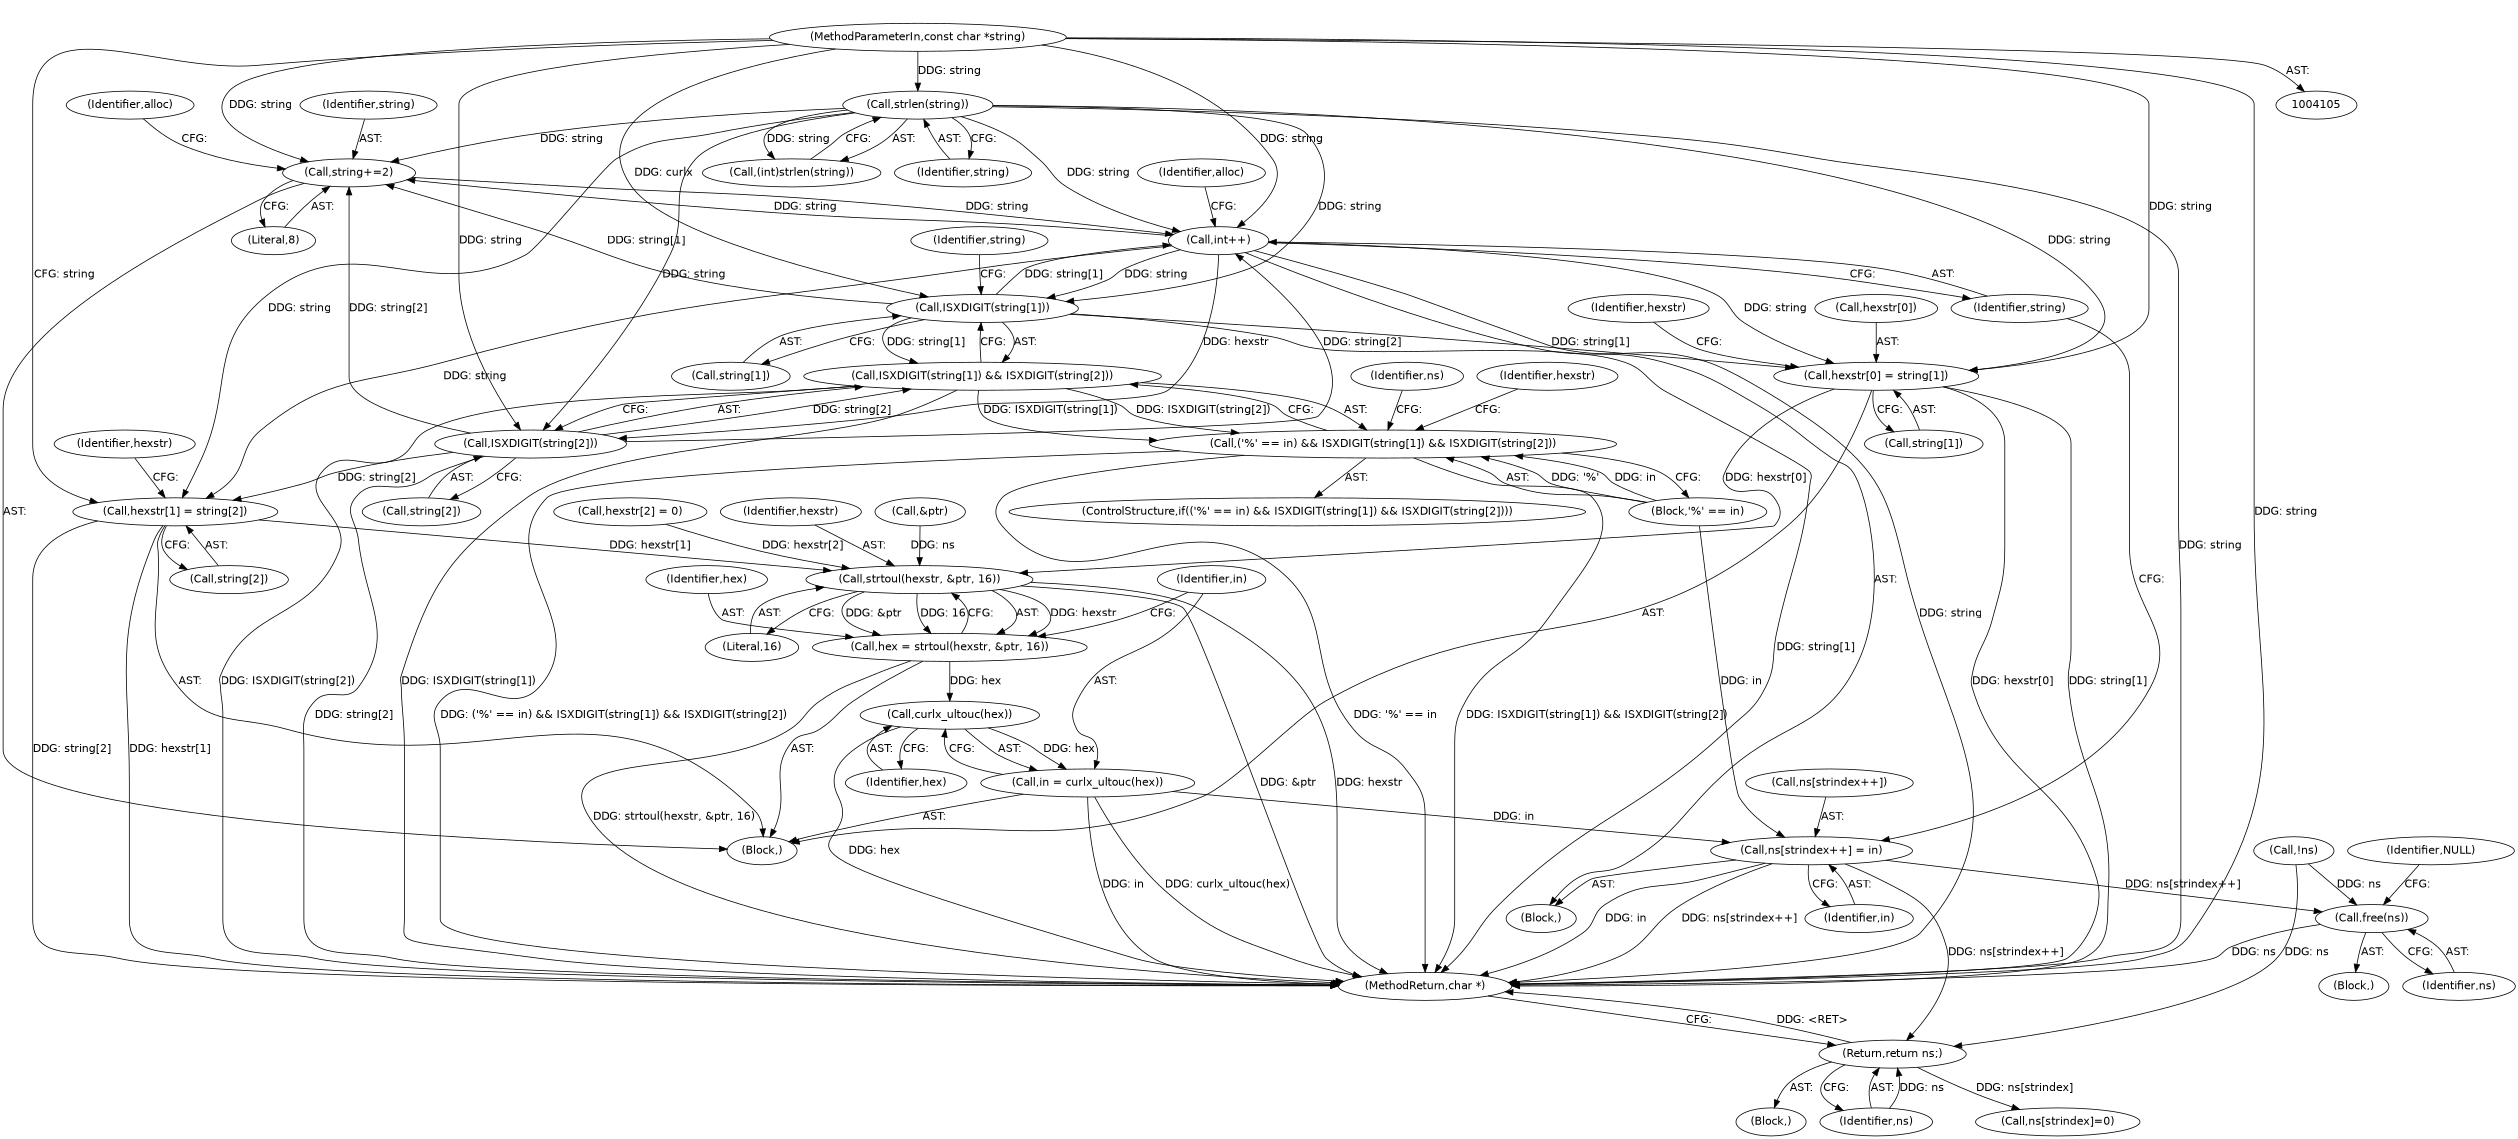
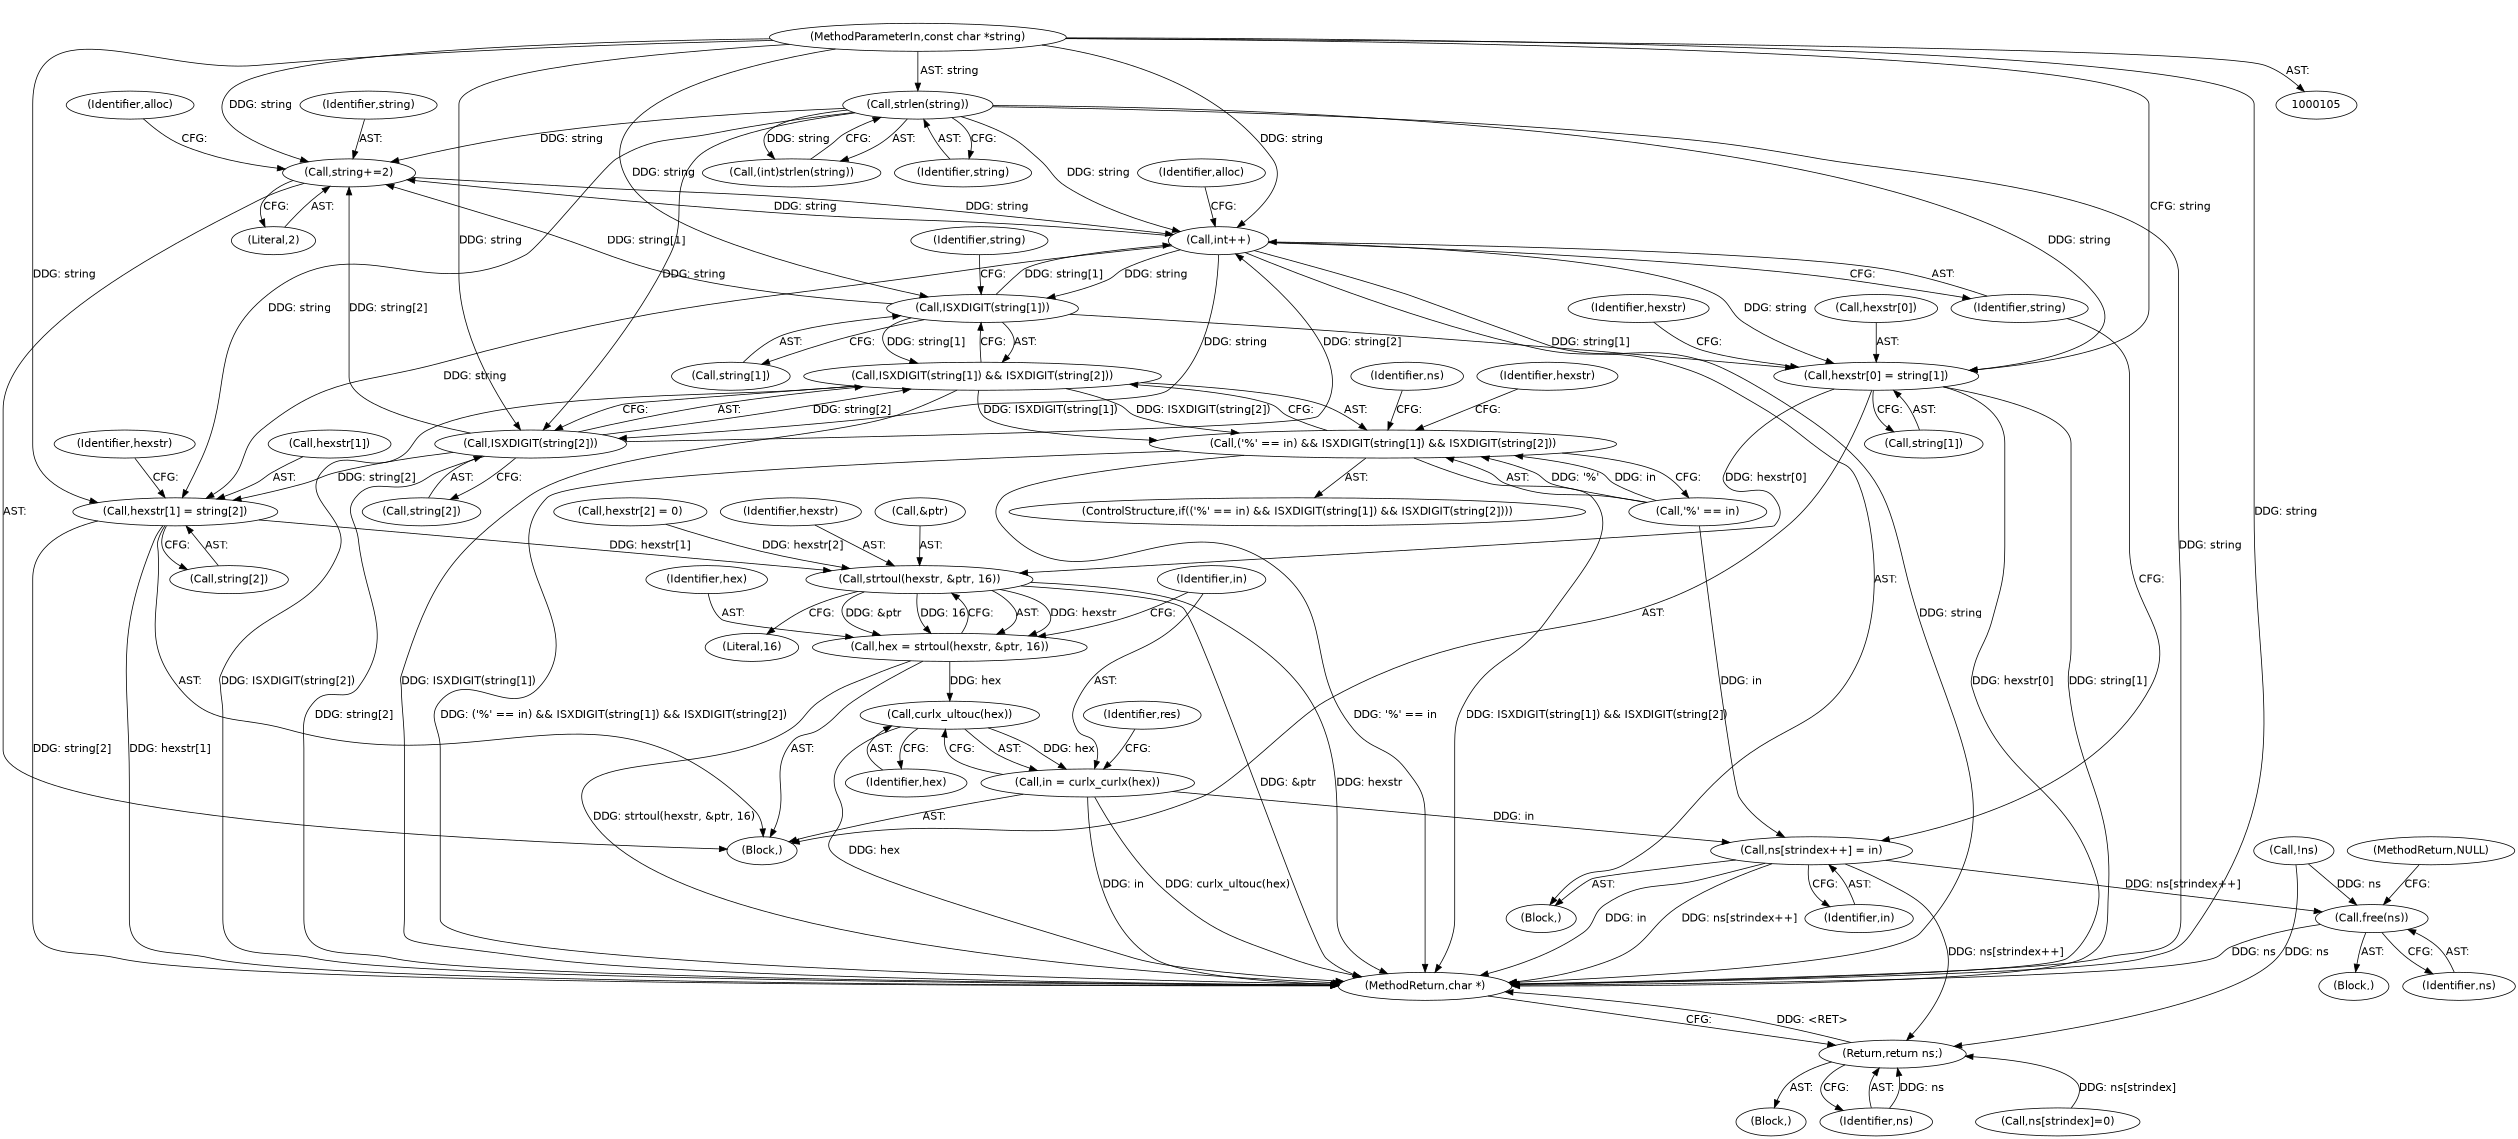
(950, 71) -> (950, 71)
(2316, 105) -> (2316, 105)
(1316, 148) -> none
(664, 173) -> (664, 173)
(2181, 207) -> (2181, 207)
(273, 241) -> (273, 241)
(65, 275) -> (65, 275)
(1236, 342) -> (1236, 342)
(1756, 440) -> none
none -> (330, 444)
(1698, 512) -> (1698, 512)
(933, 546) -> (933, 546)
(773, 599) -> none
none -> (1142, 715)
(1088, 783) -> (1088, 783)
(1829, 783) -> none
(2431, 851) -> (2431, 851)
(1964, 1089) -> (2041, 1066)
